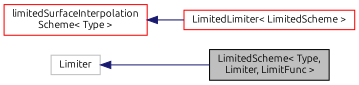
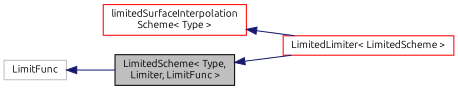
none -> (268, 58)
(76, 65) -> (35, 70)
